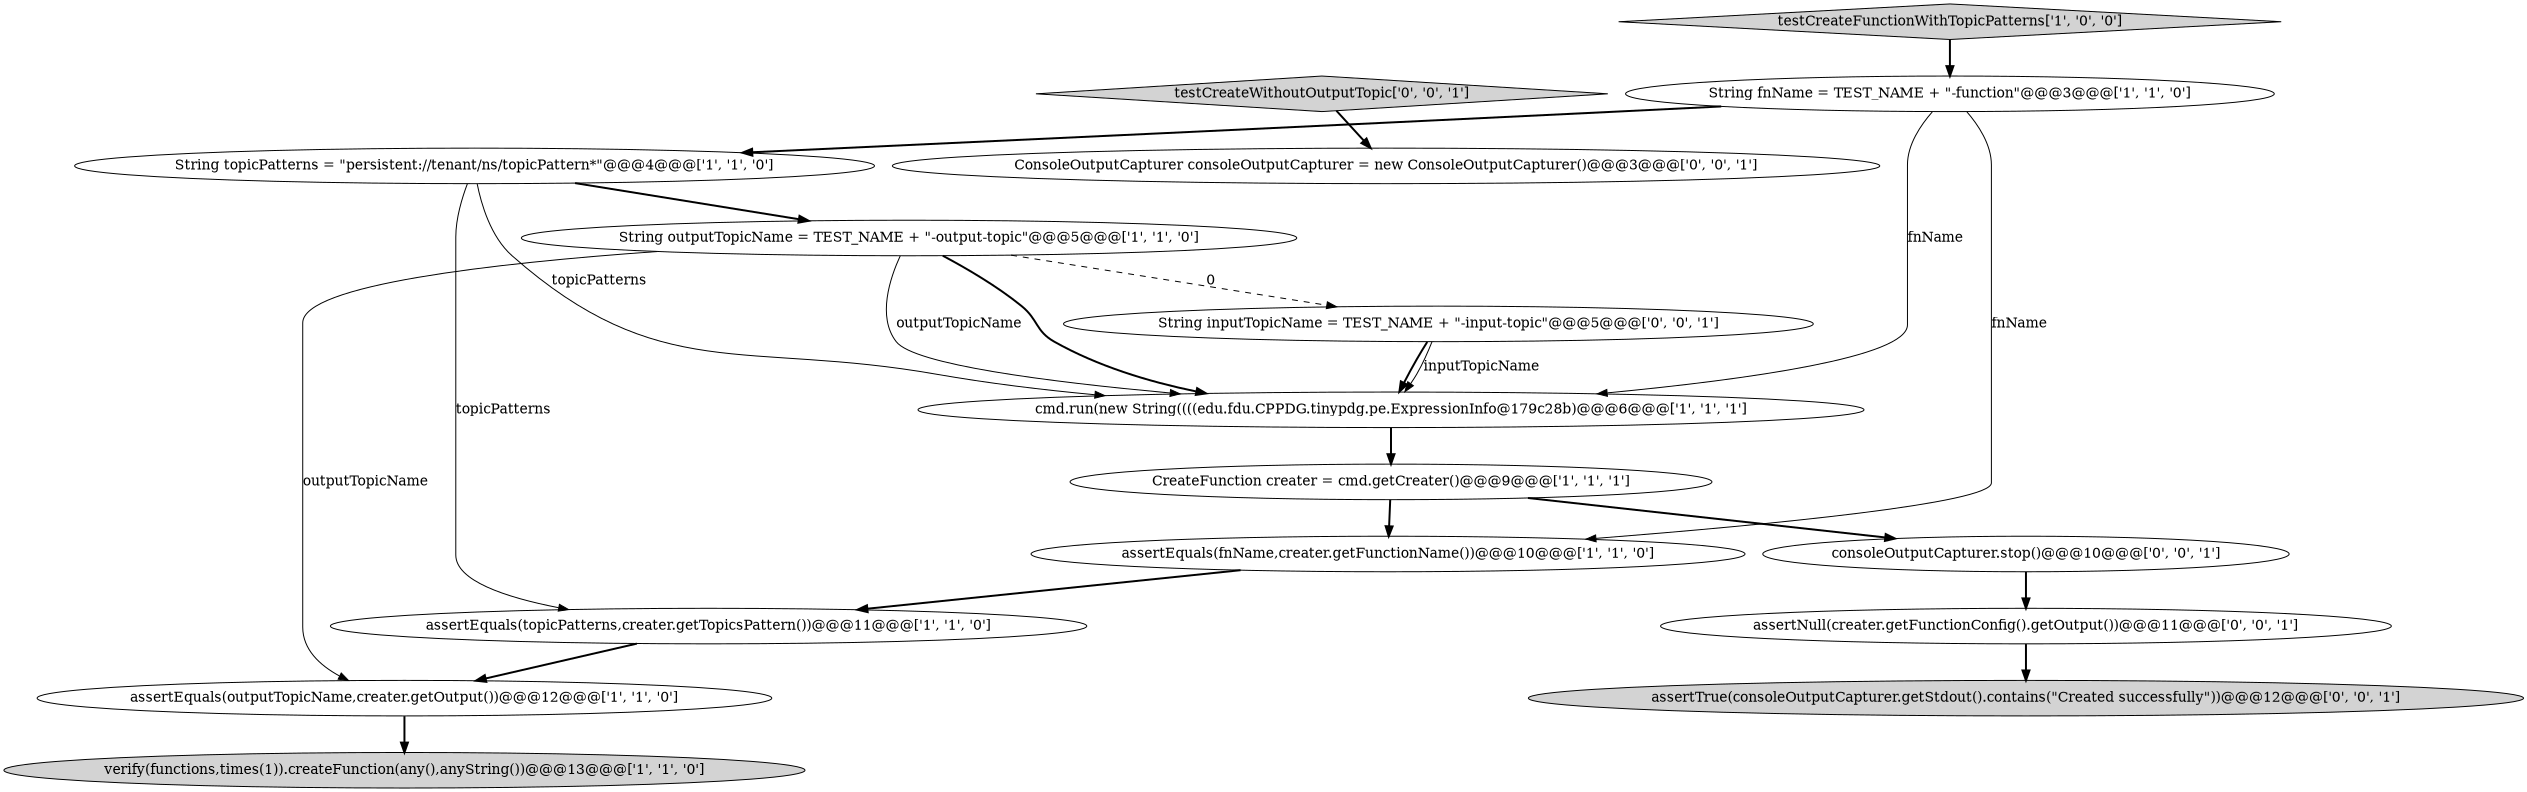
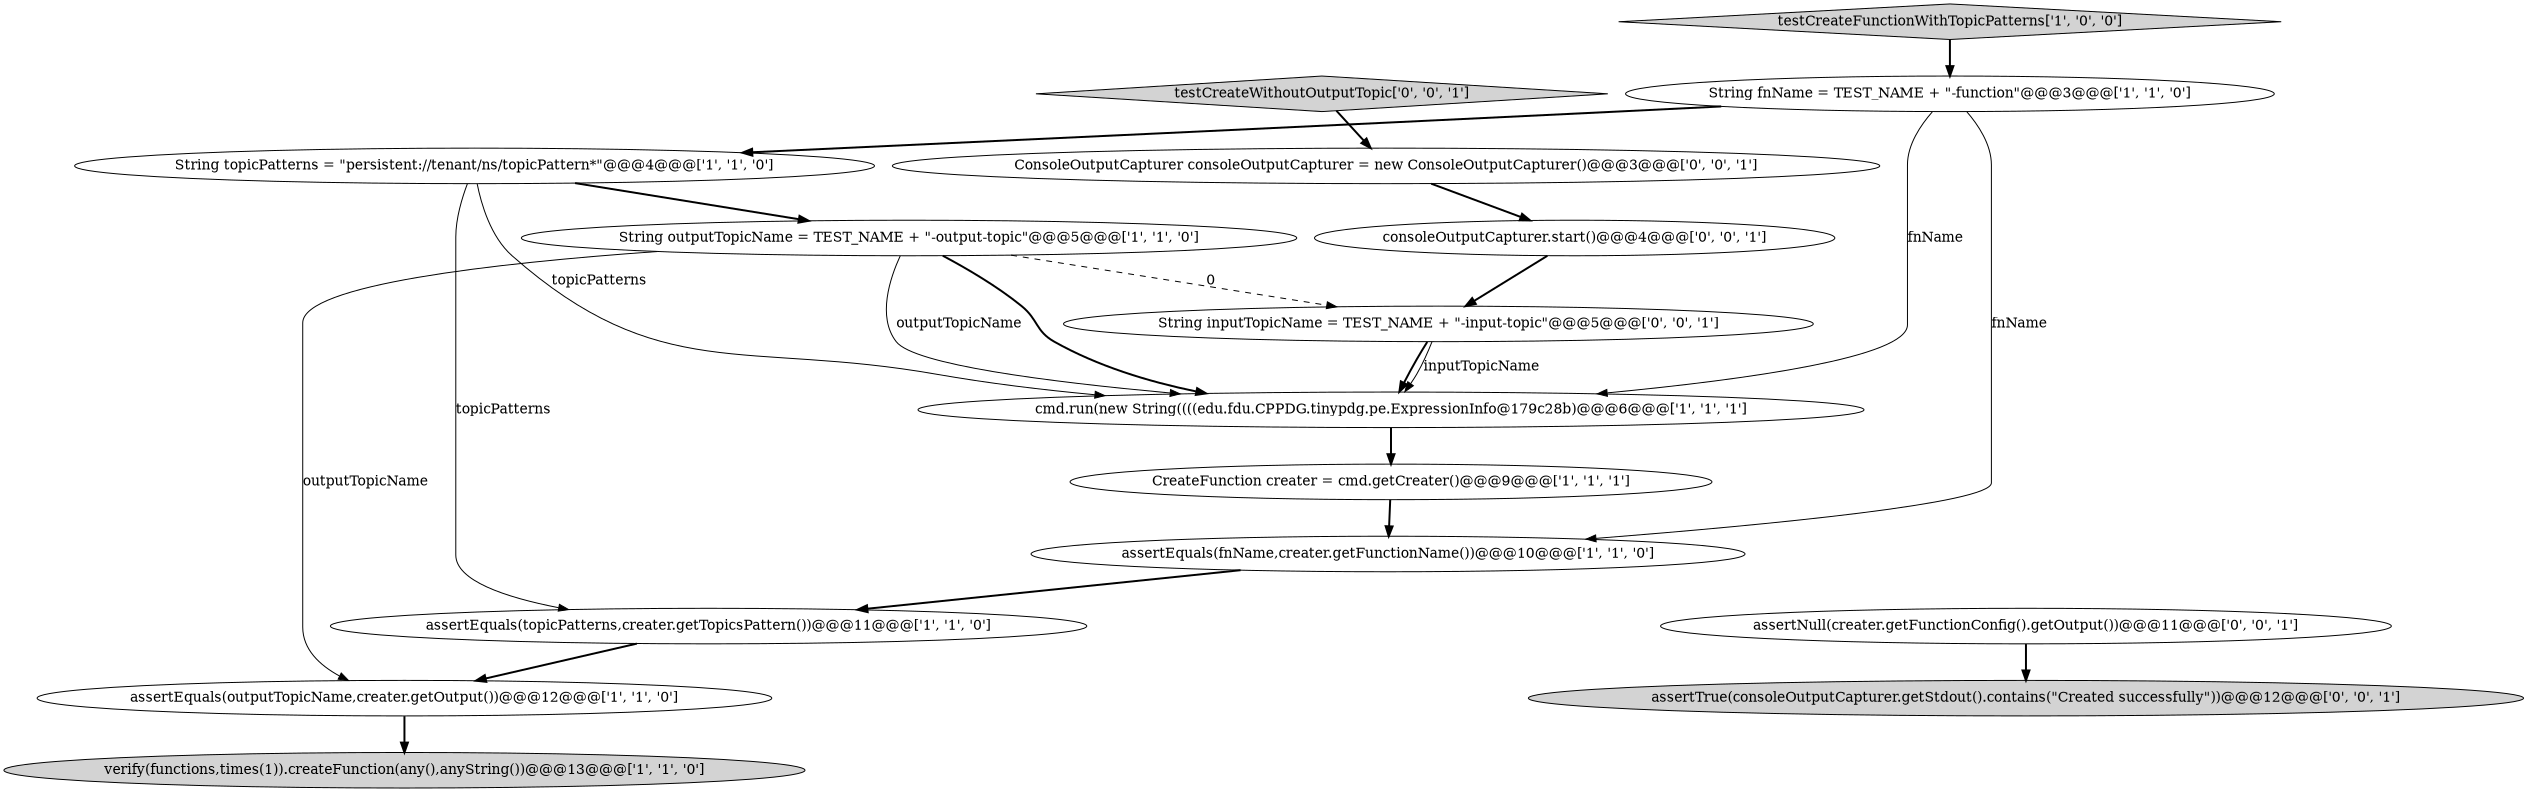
none -> (1575, 238)
(2026, 554) -> none
